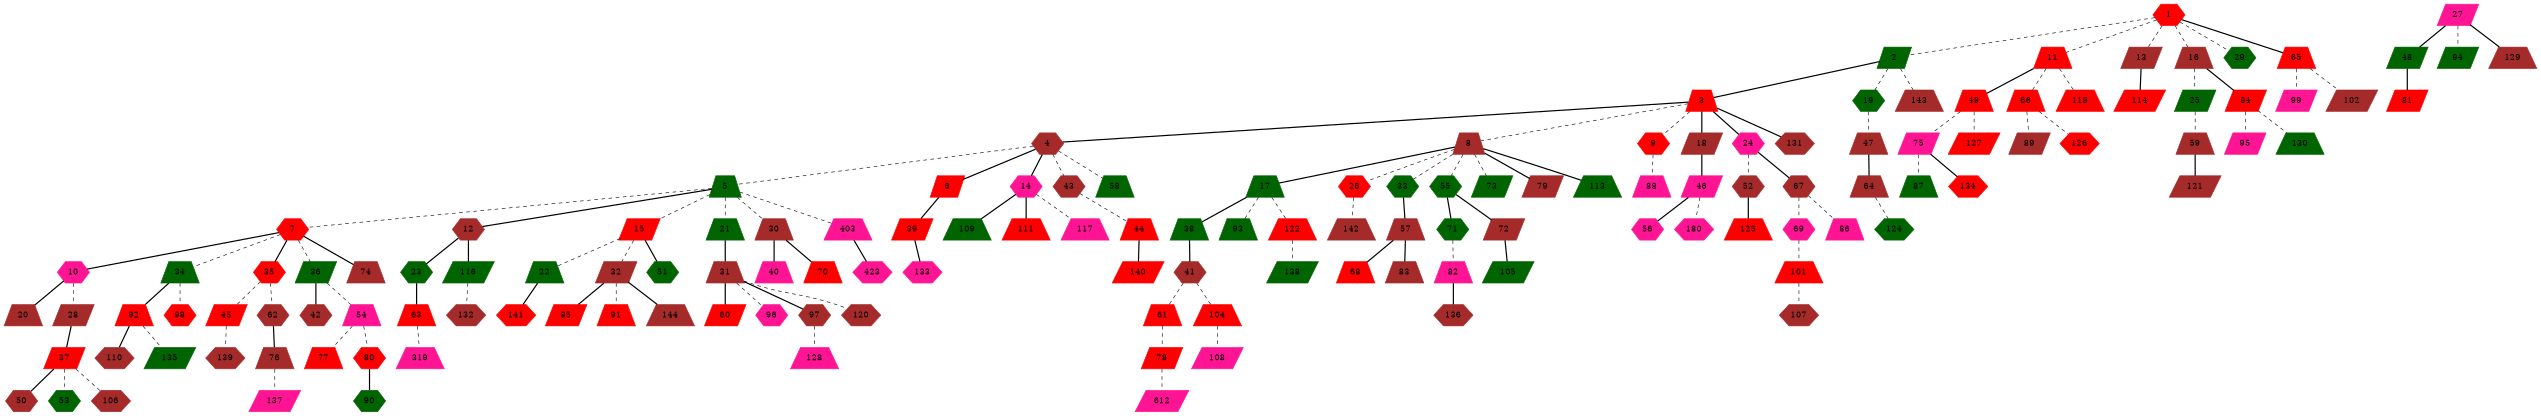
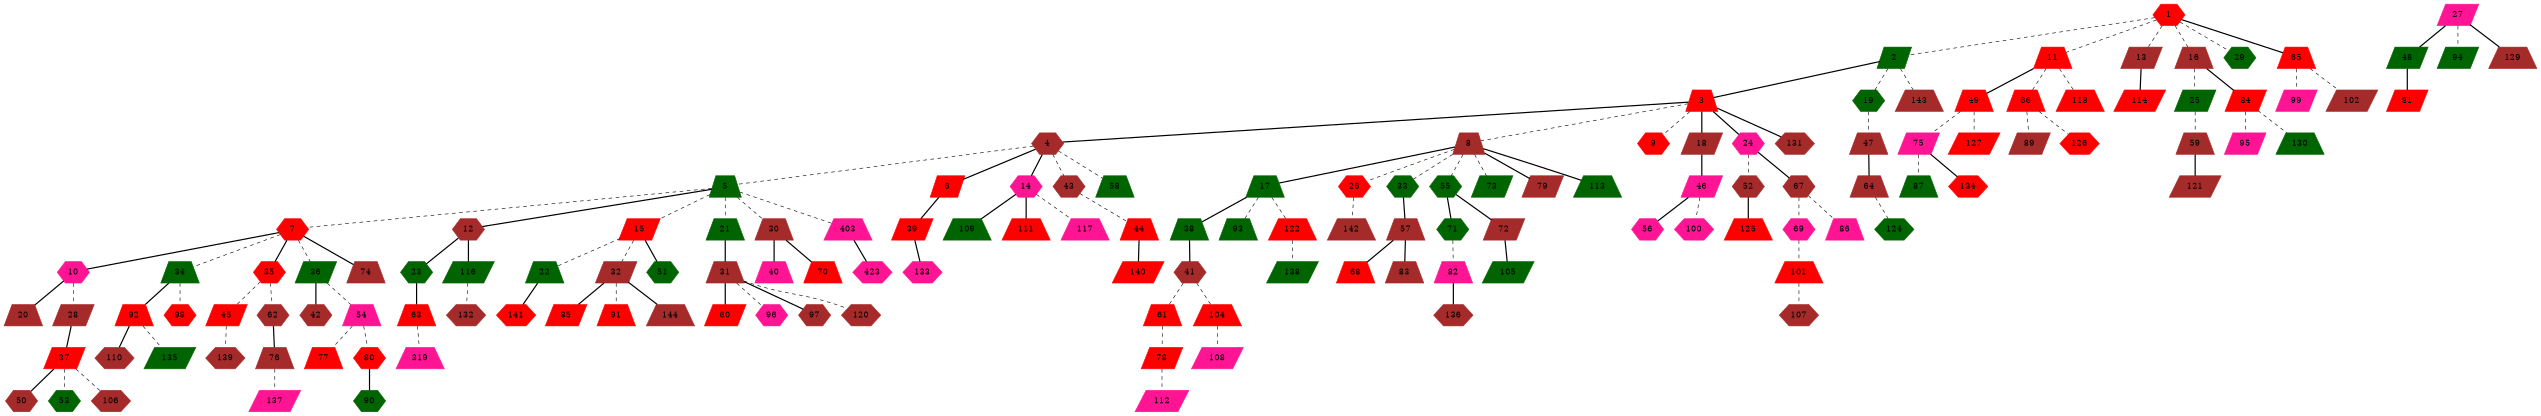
(1652, 186) -> none
(1694, 229) -> (1694, 229)
(815, 358) -> none
(1162, 401) -> (1162, 401)
